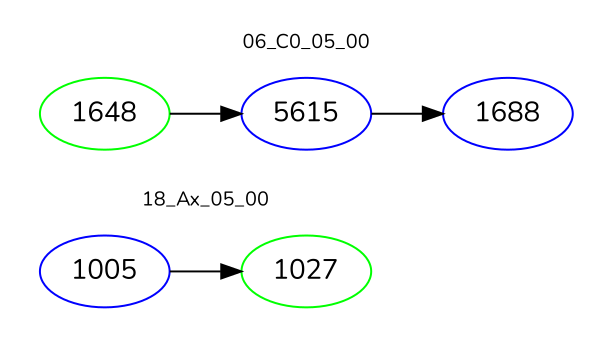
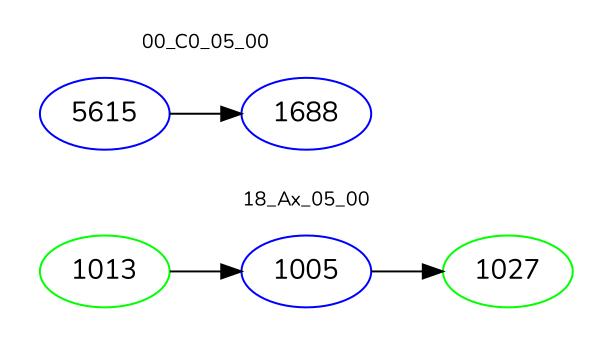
(306, 43) -> (206, 43)
(105, 114) -> none
none -> (105, 271)
